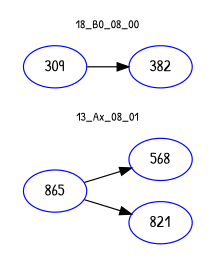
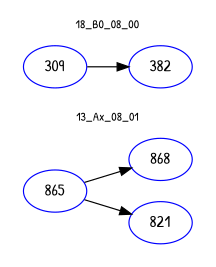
(161, 159) -> (161, 159)
